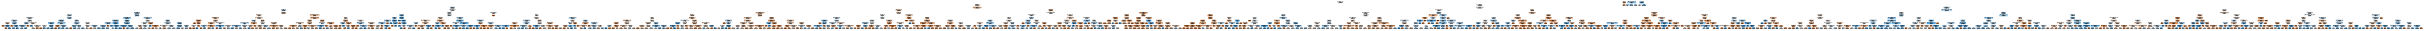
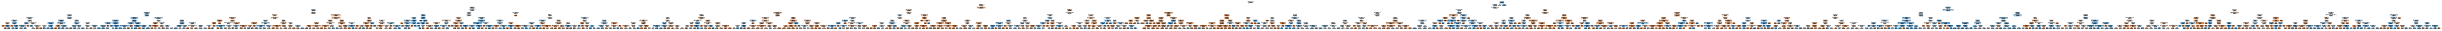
none -> (131, 23)
